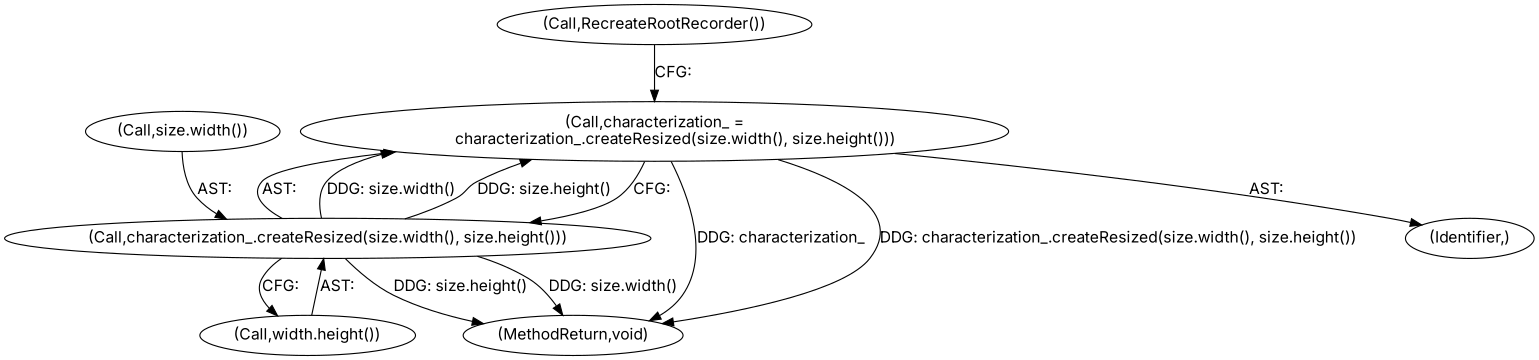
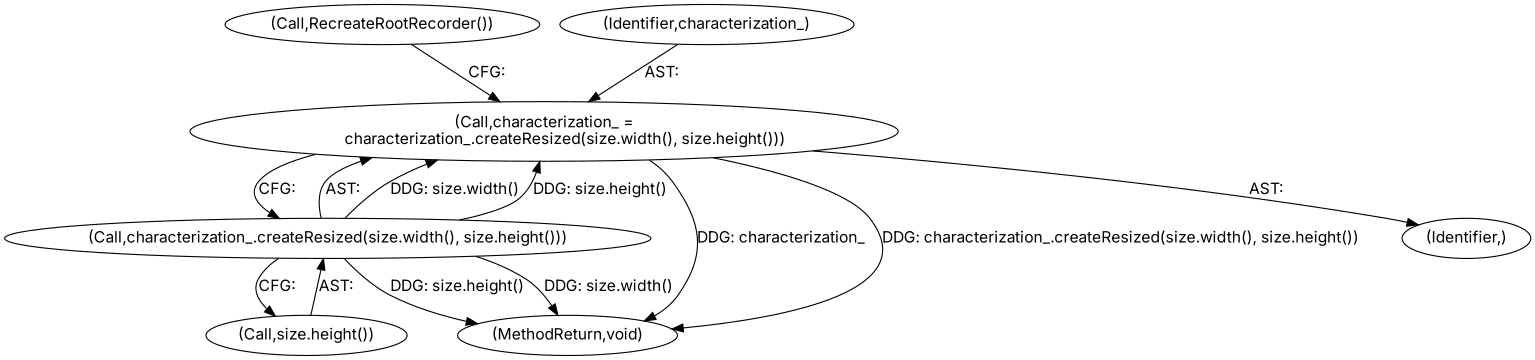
none -> (707, 25)
(183, 131) -> none
(308, 335) -> (307, 335)
